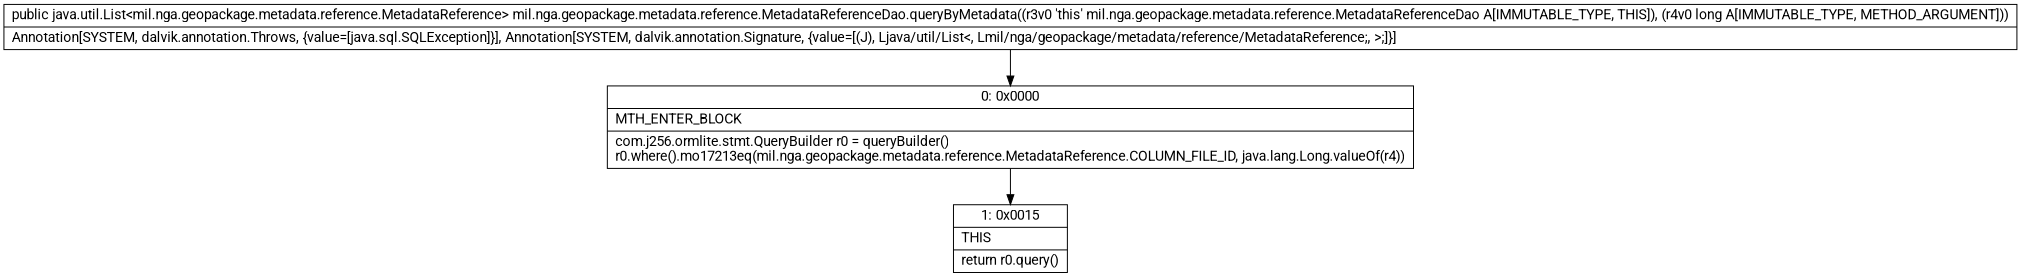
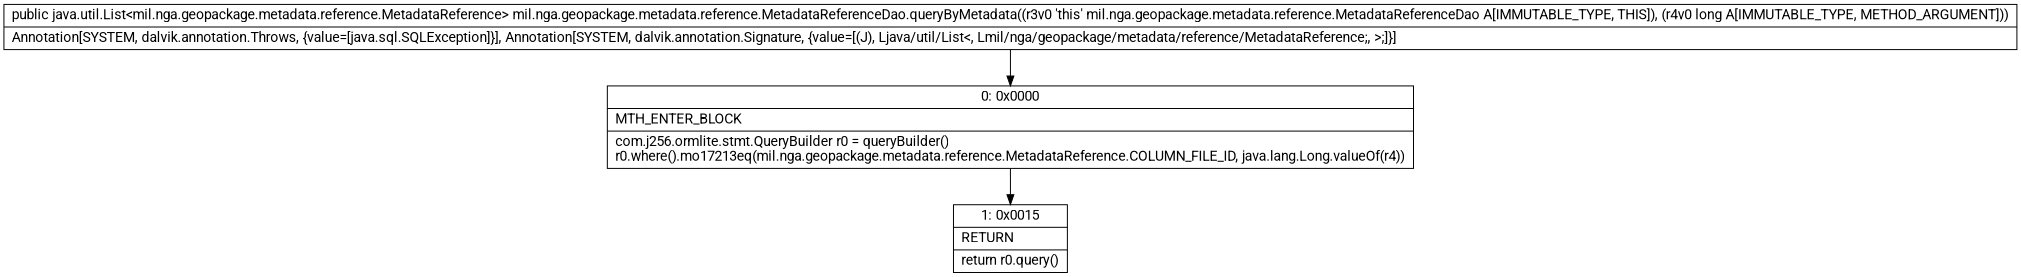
(977, 238) -> (988, 238)
